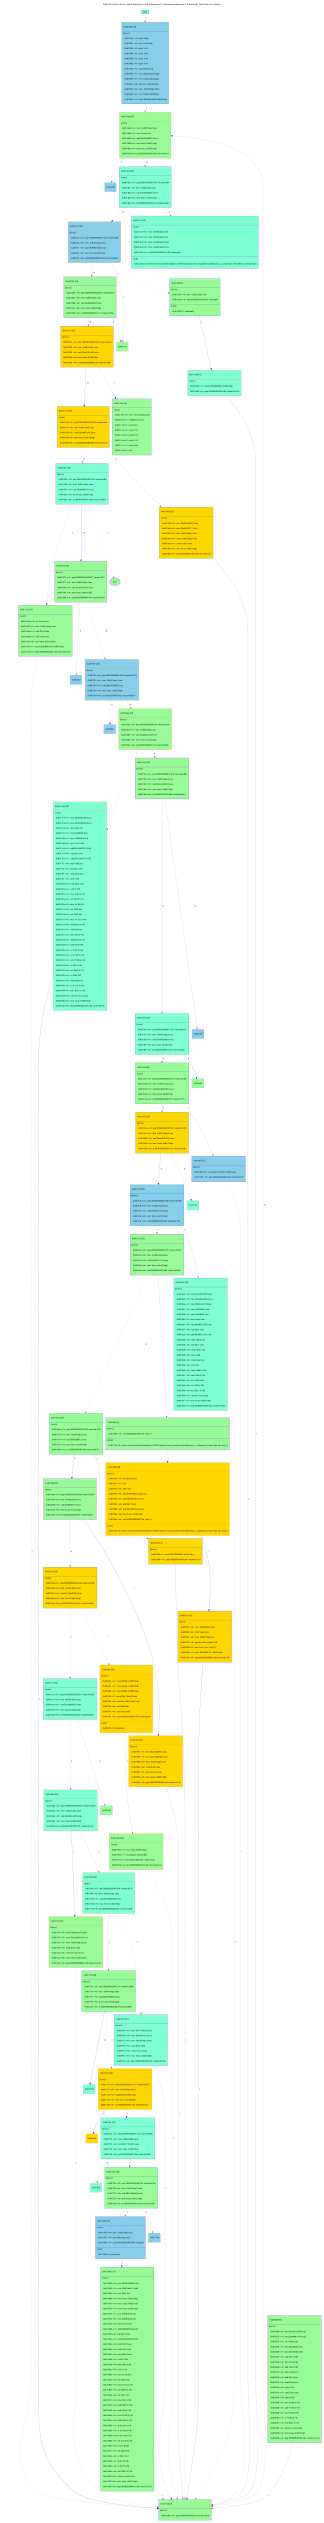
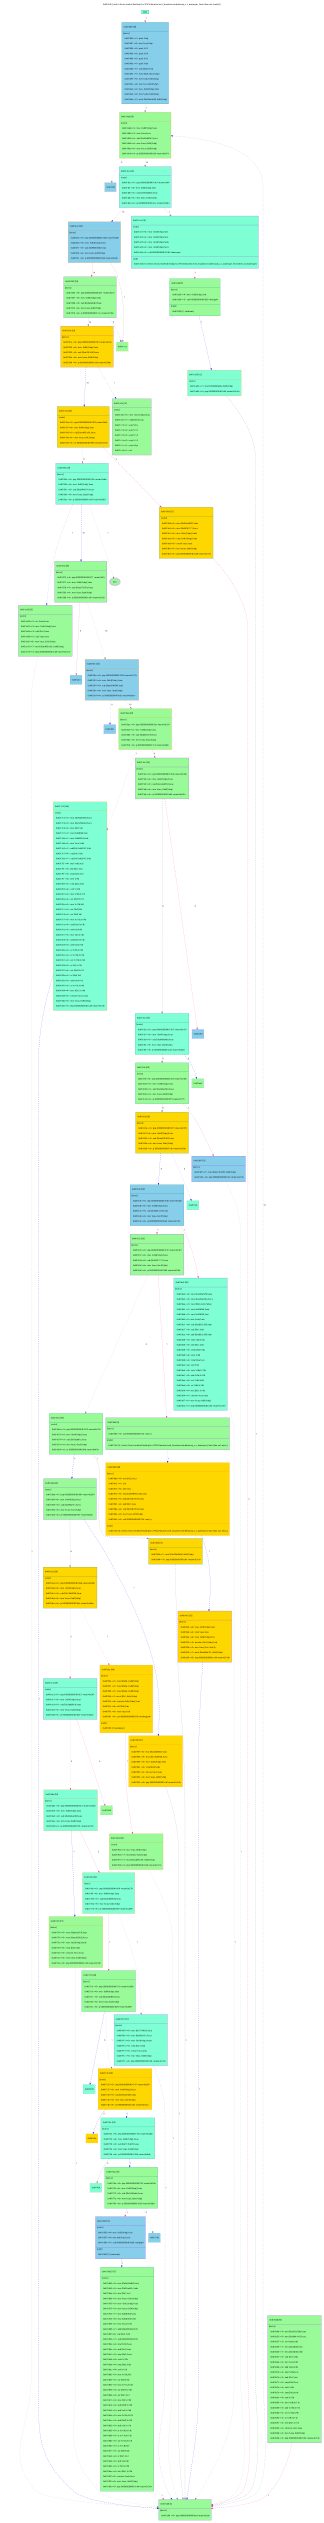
(126, 262) -> (195, 273)
